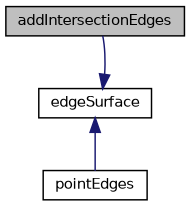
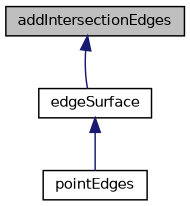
(105, 55) -> (85, 70)
